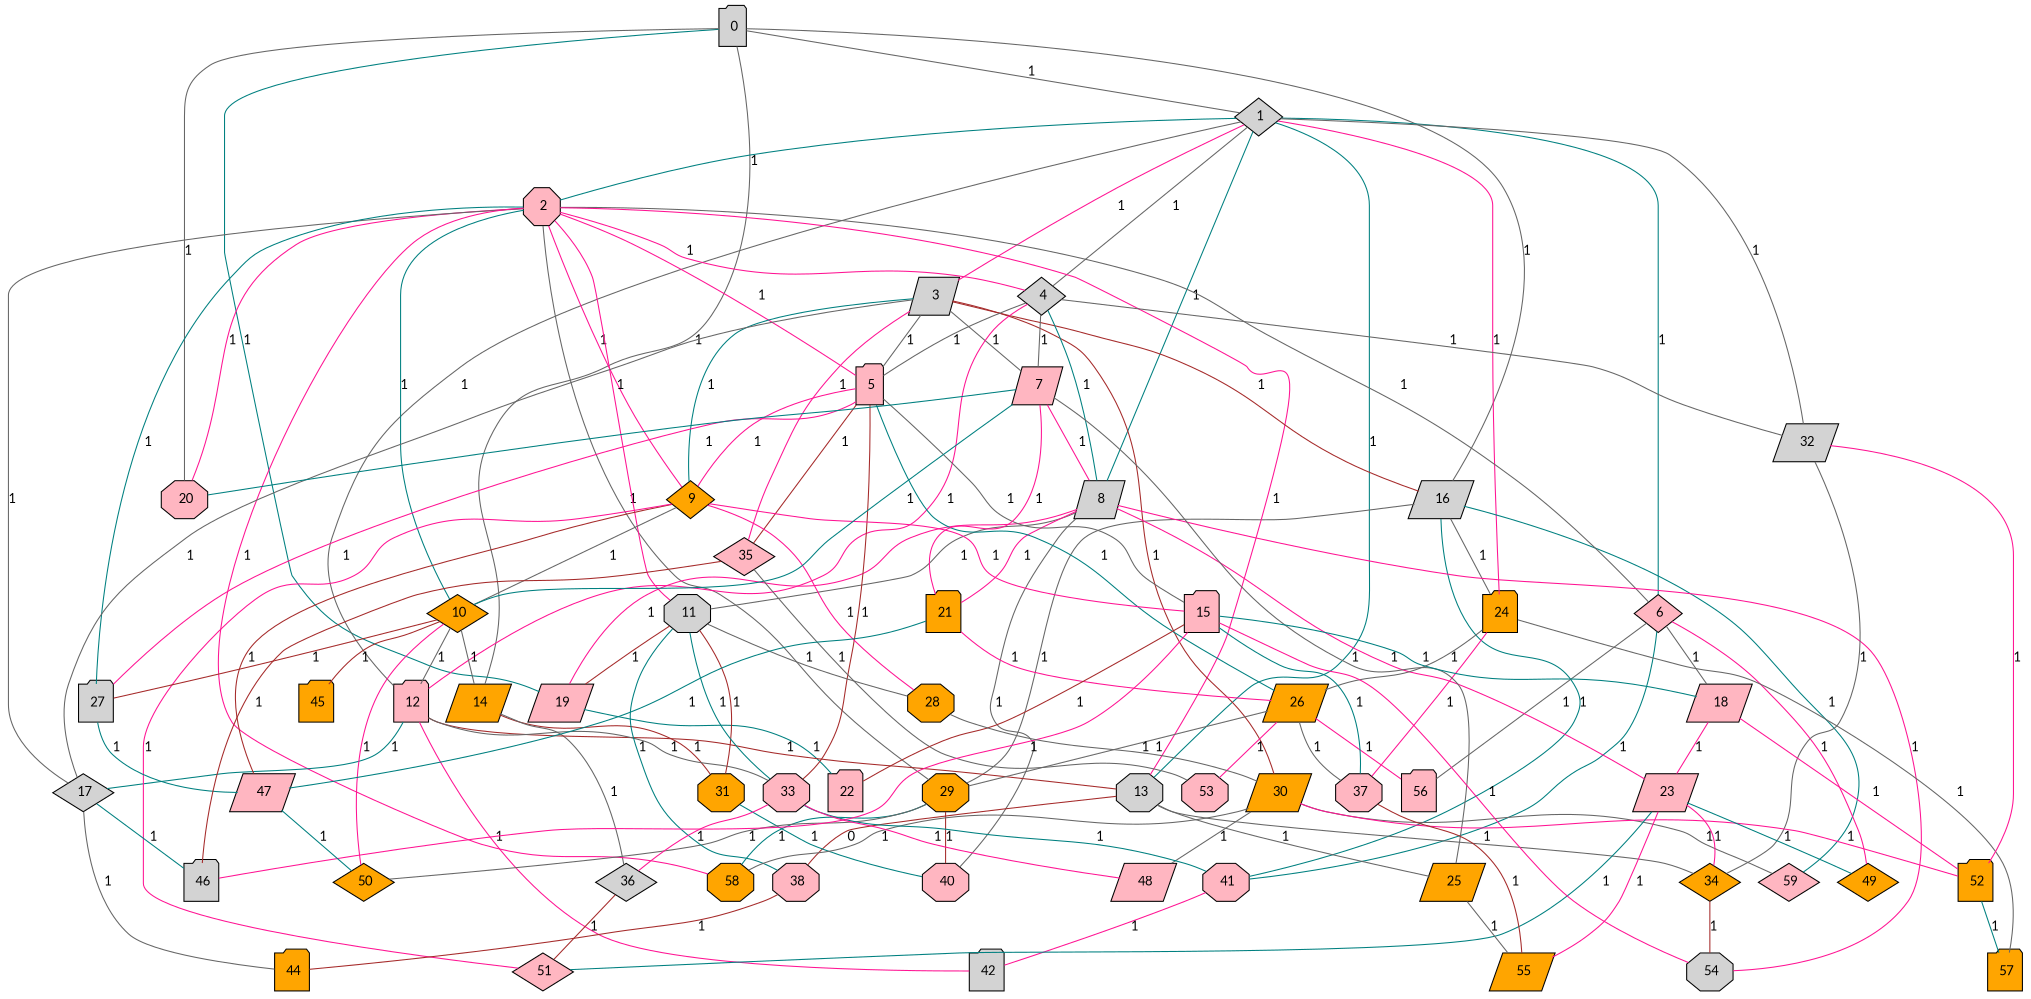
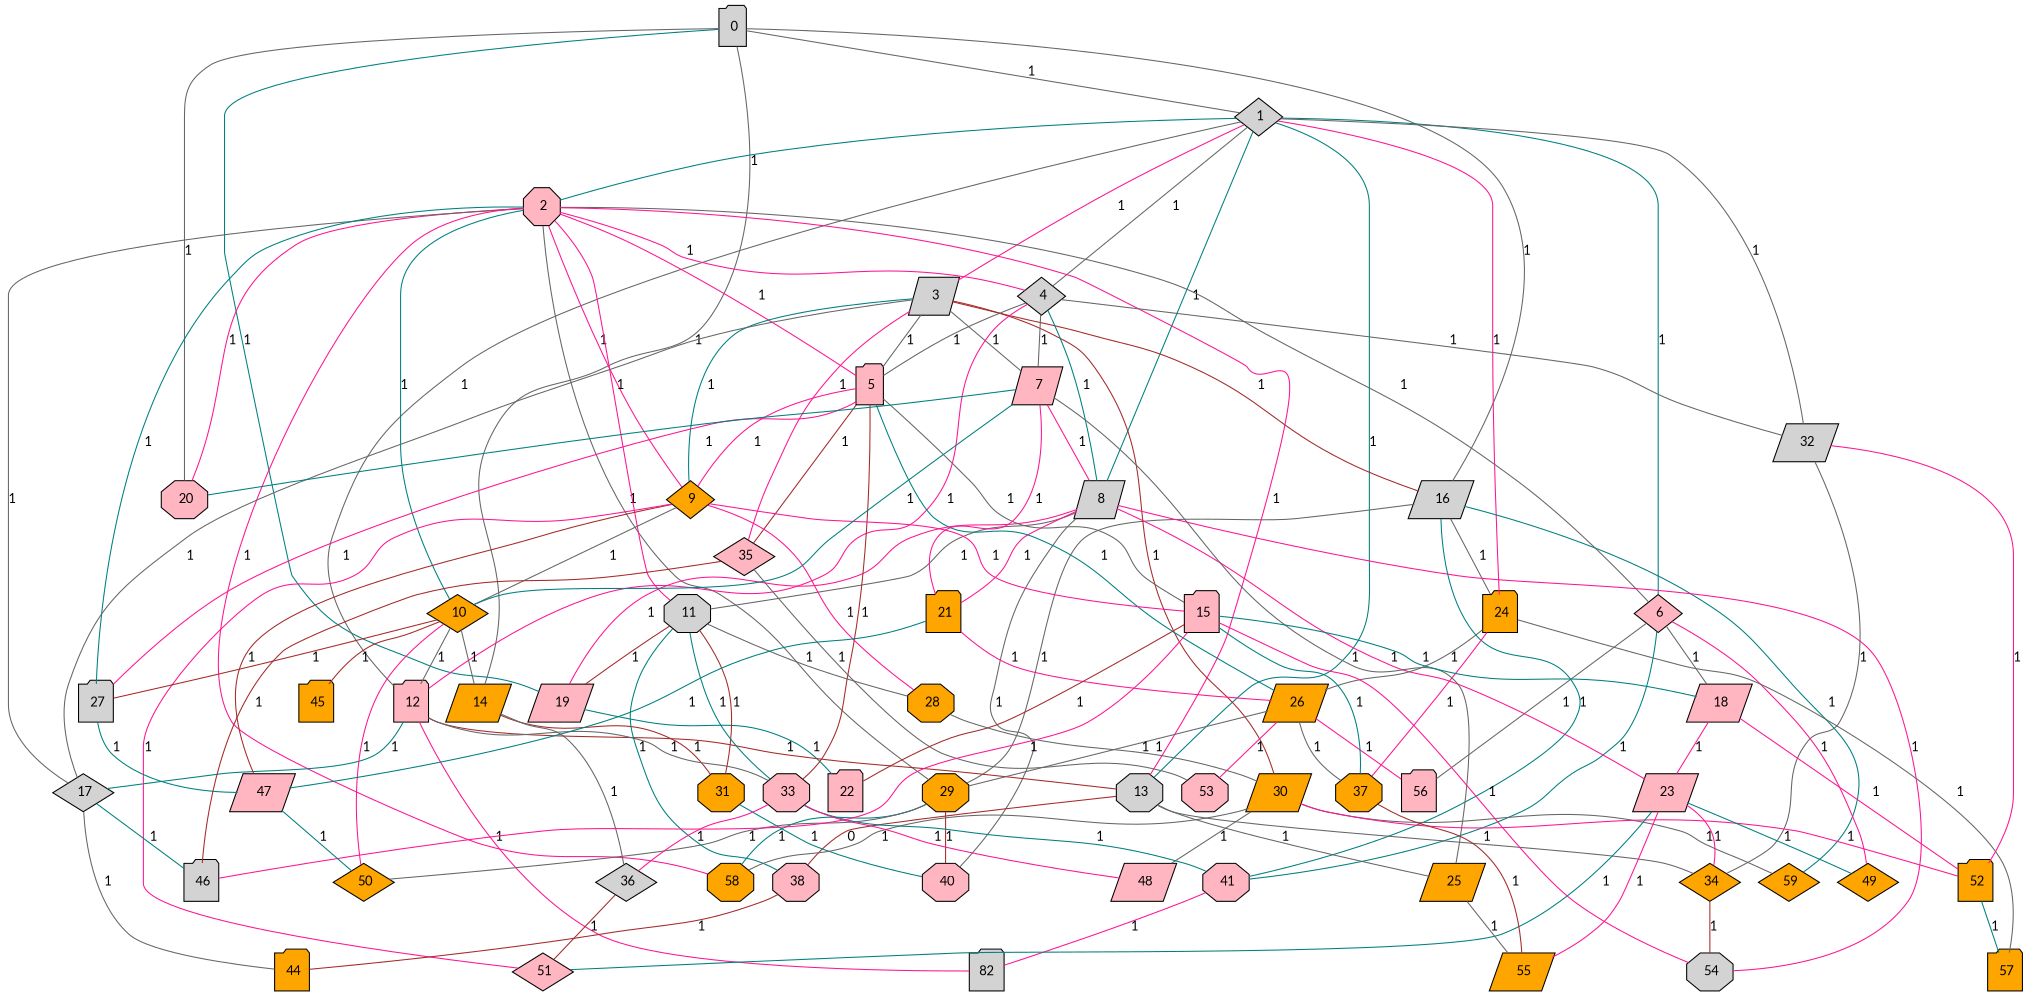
(1359, 793) -> (1359, 793)
(1789, 882) -> (1789, 882)
(987, 972) -> (987, 972)
